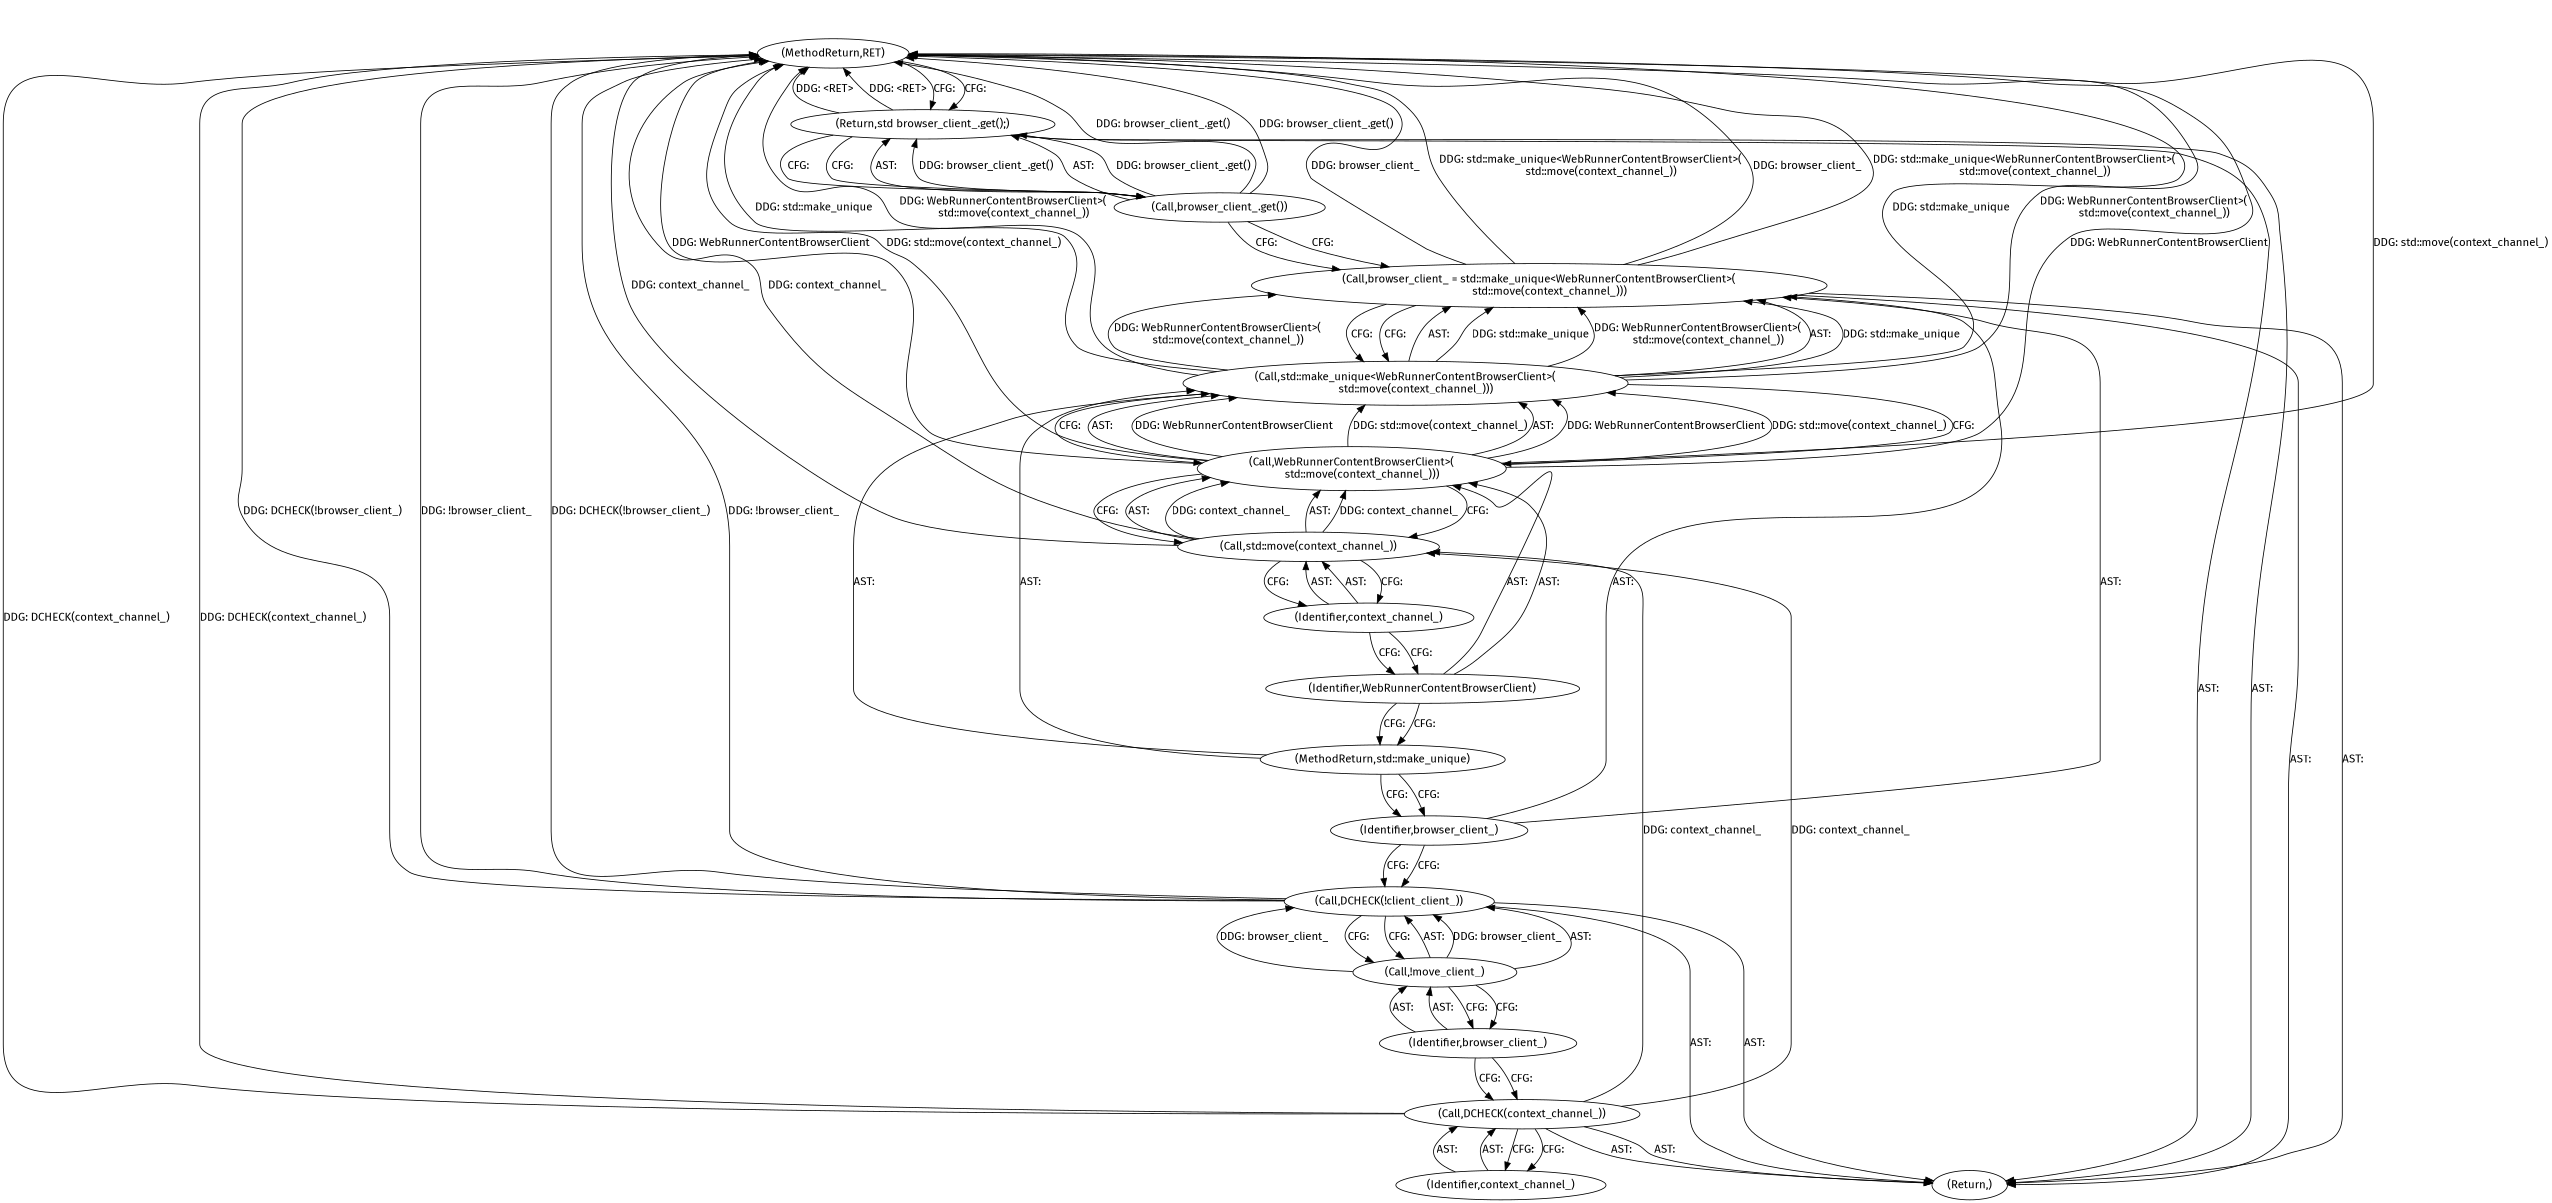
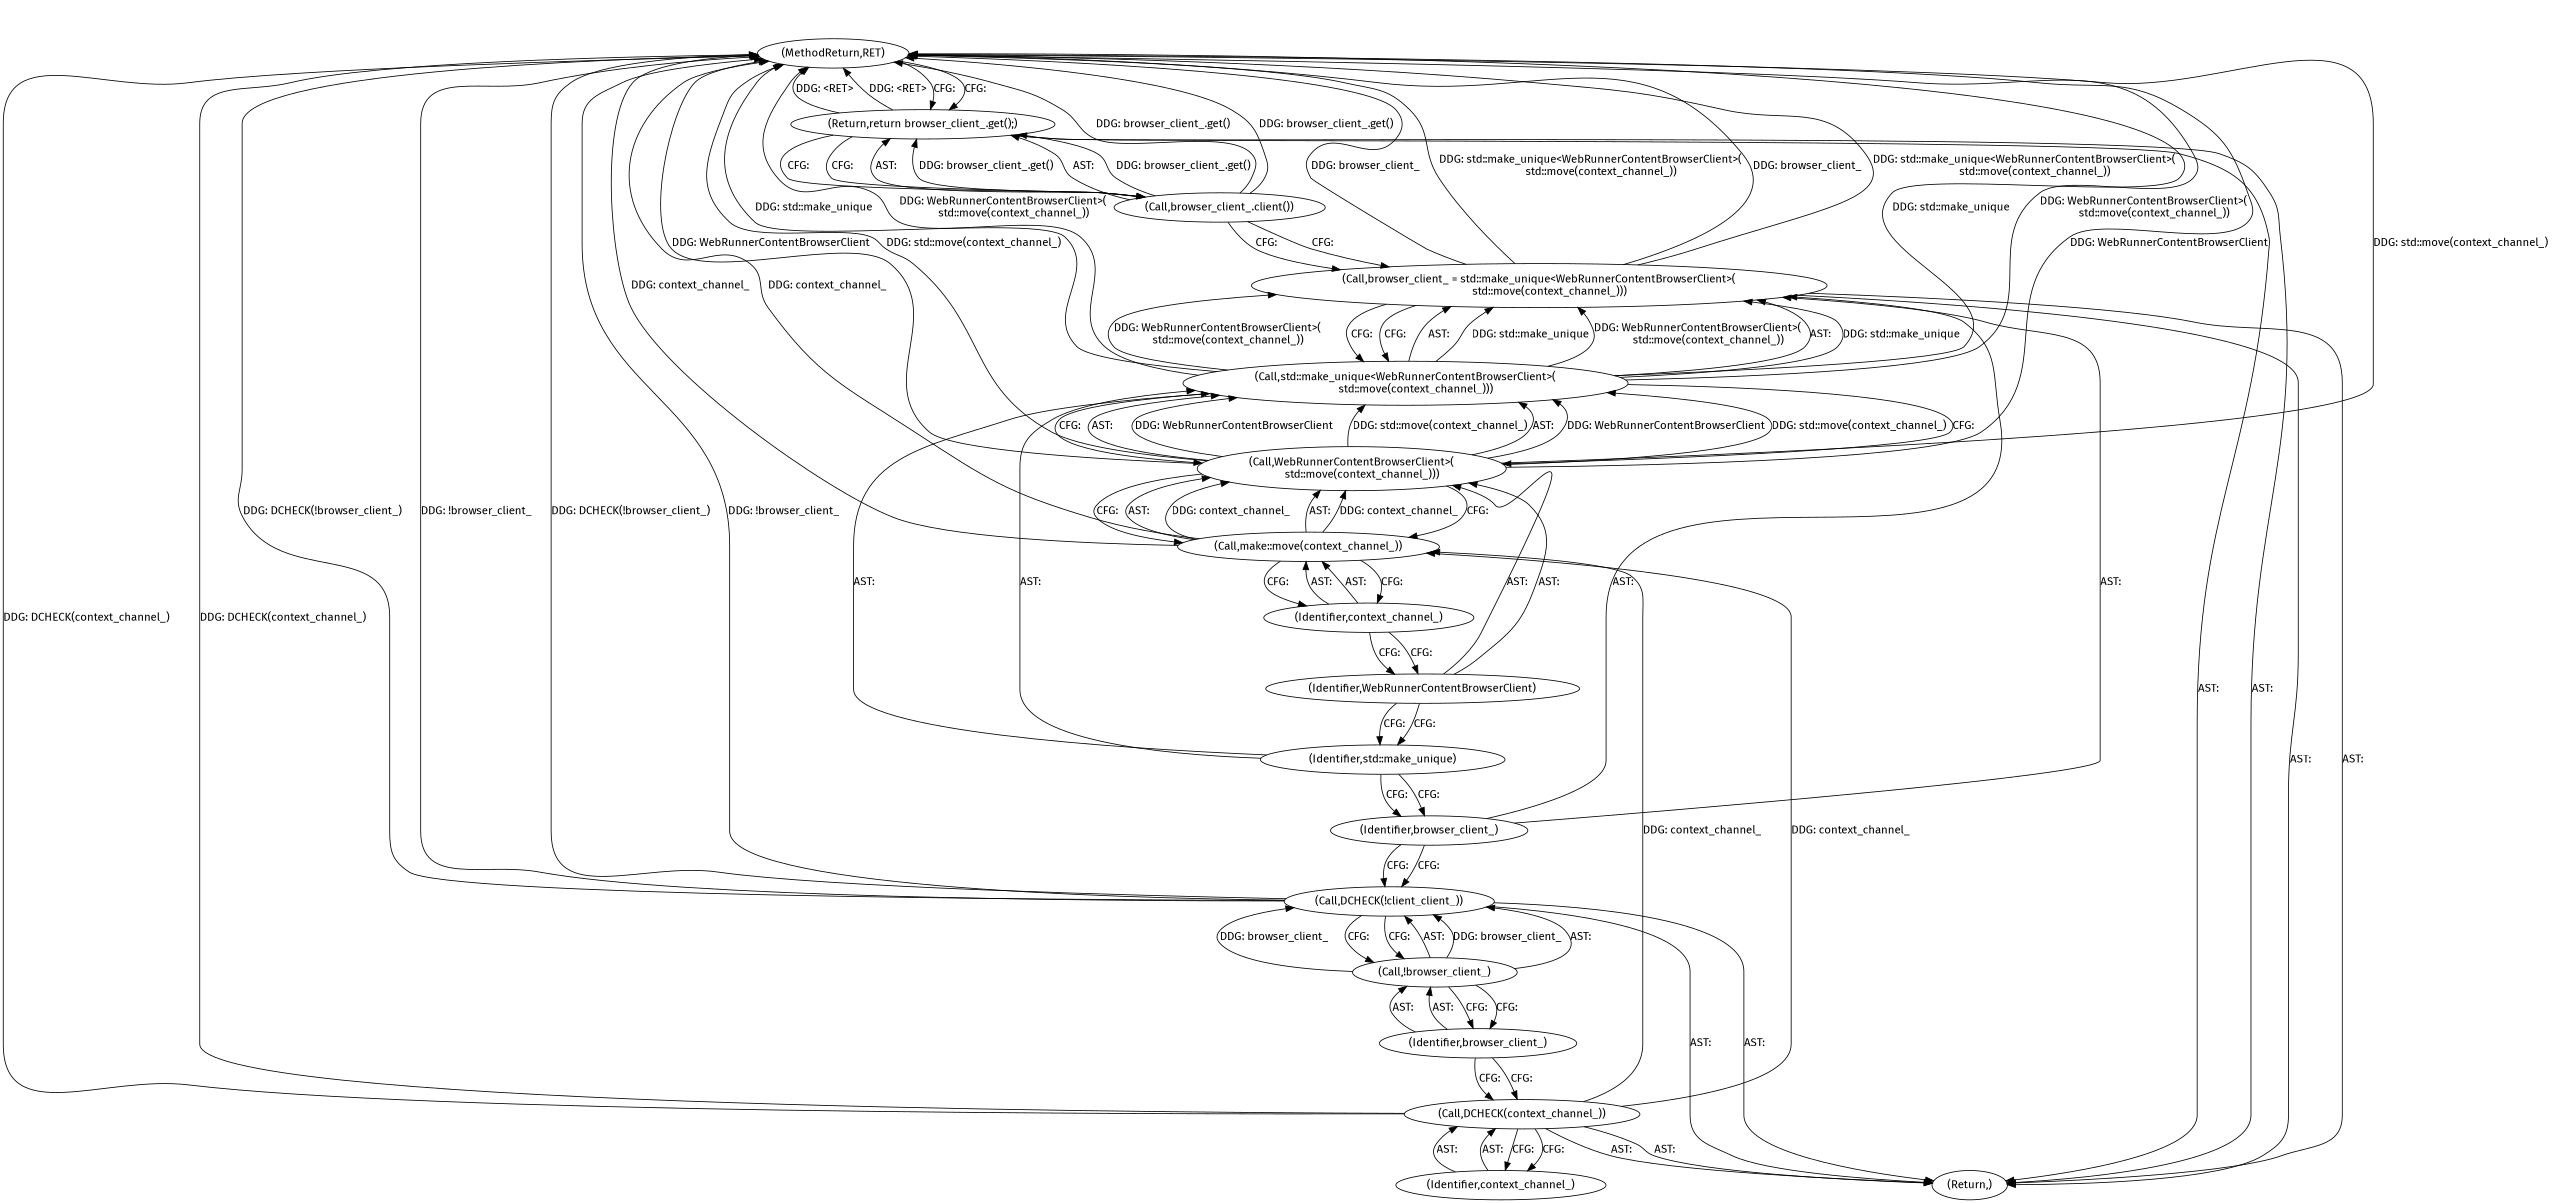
(923, 124) -> (923, 124)
(1220, 207) -> (1220, 207)
(1309, 547) -> (1309, 547)
(1383, 760) -> (1383, 760)
(1435, 972) -> (1435, 972)
